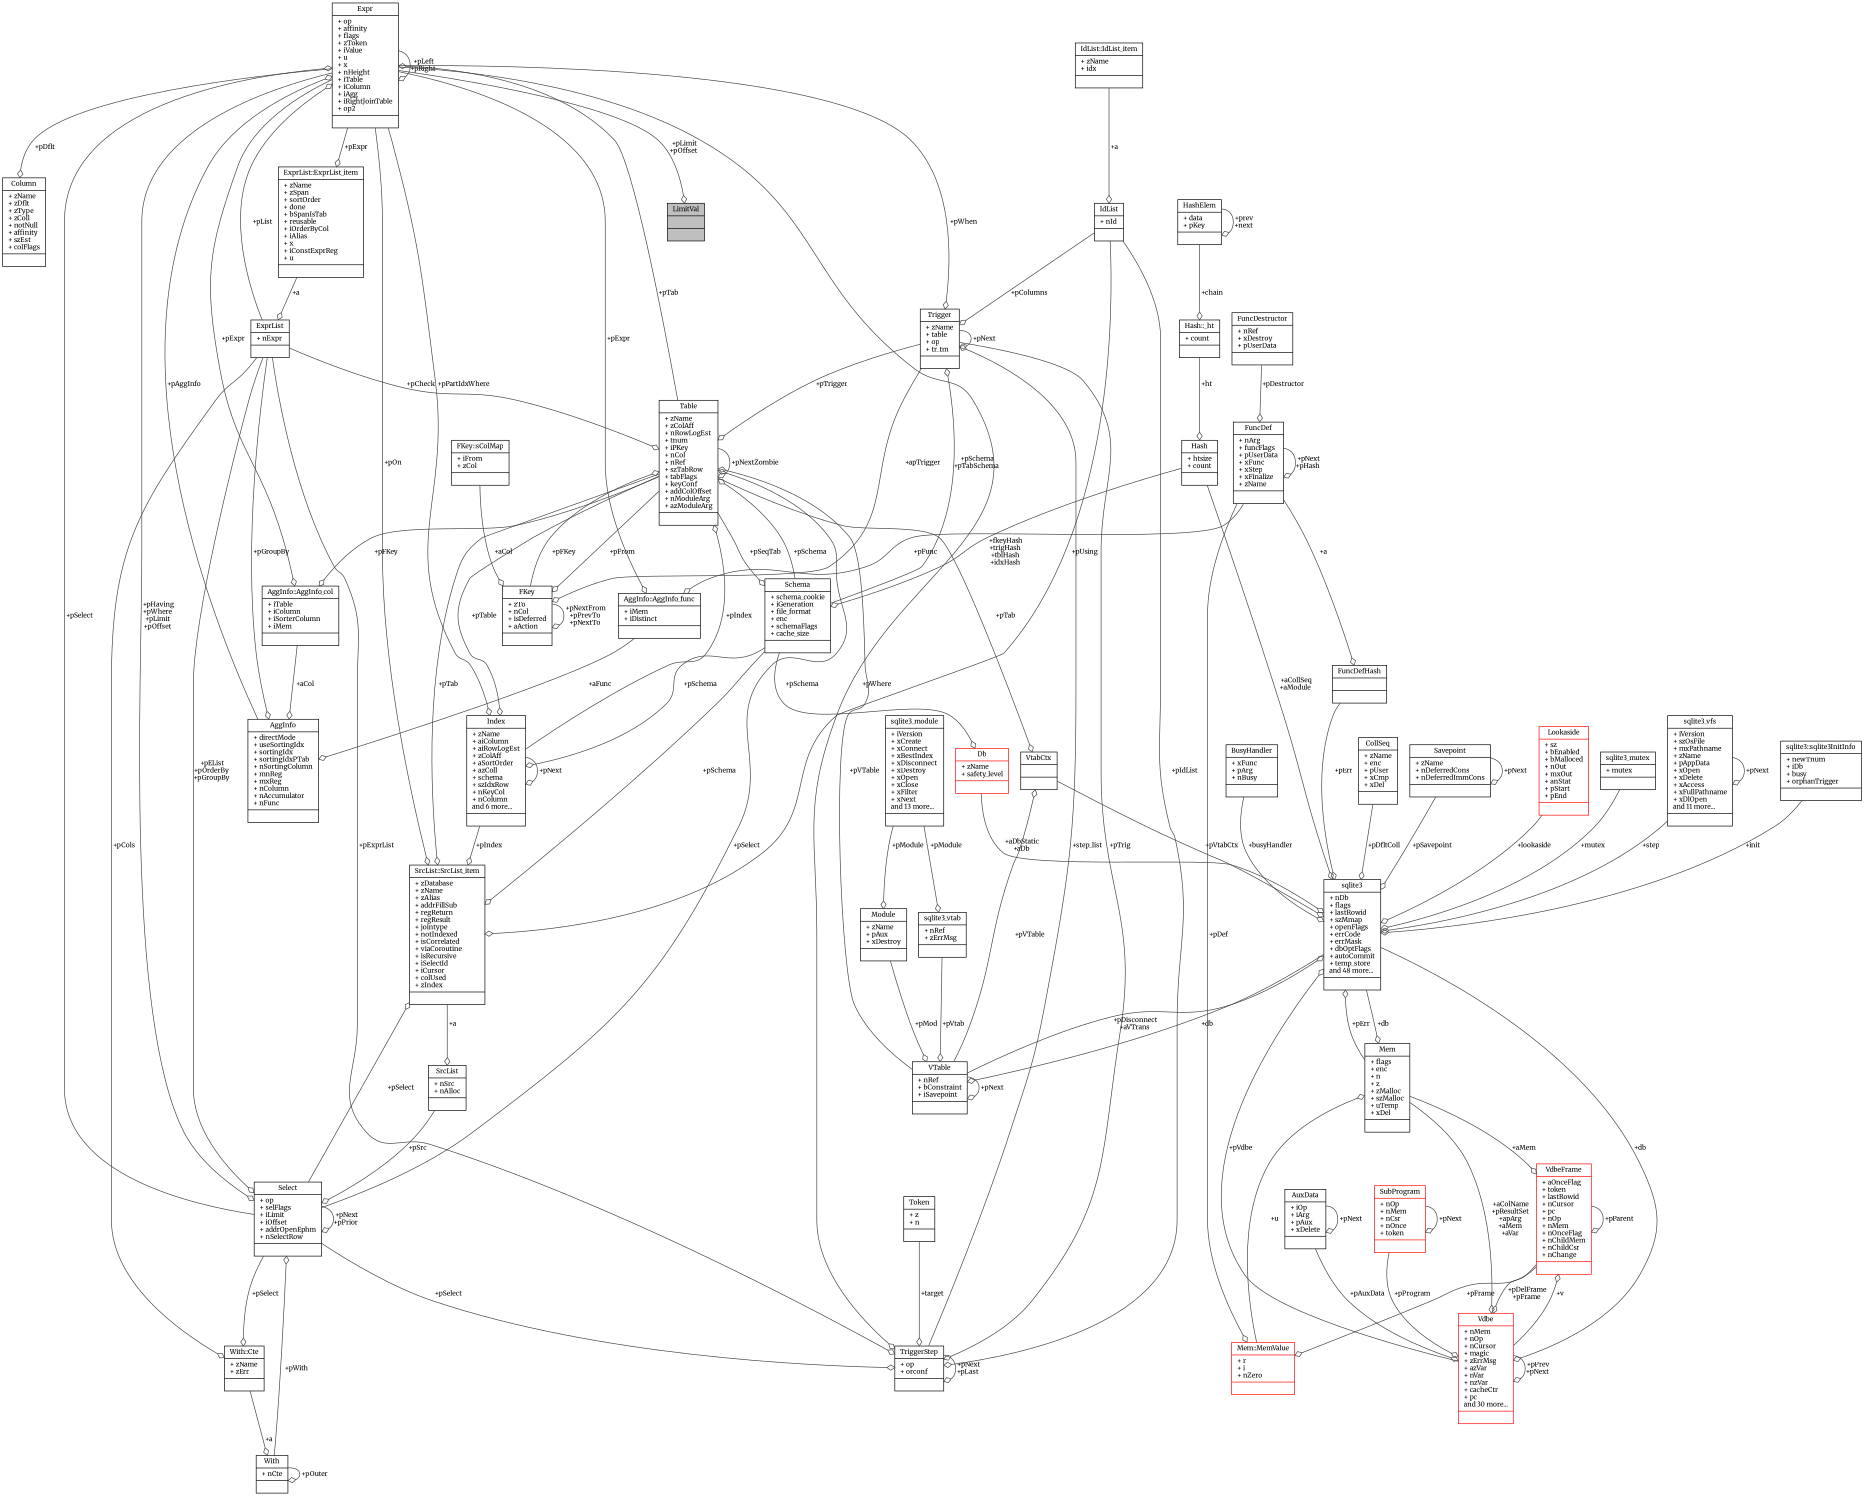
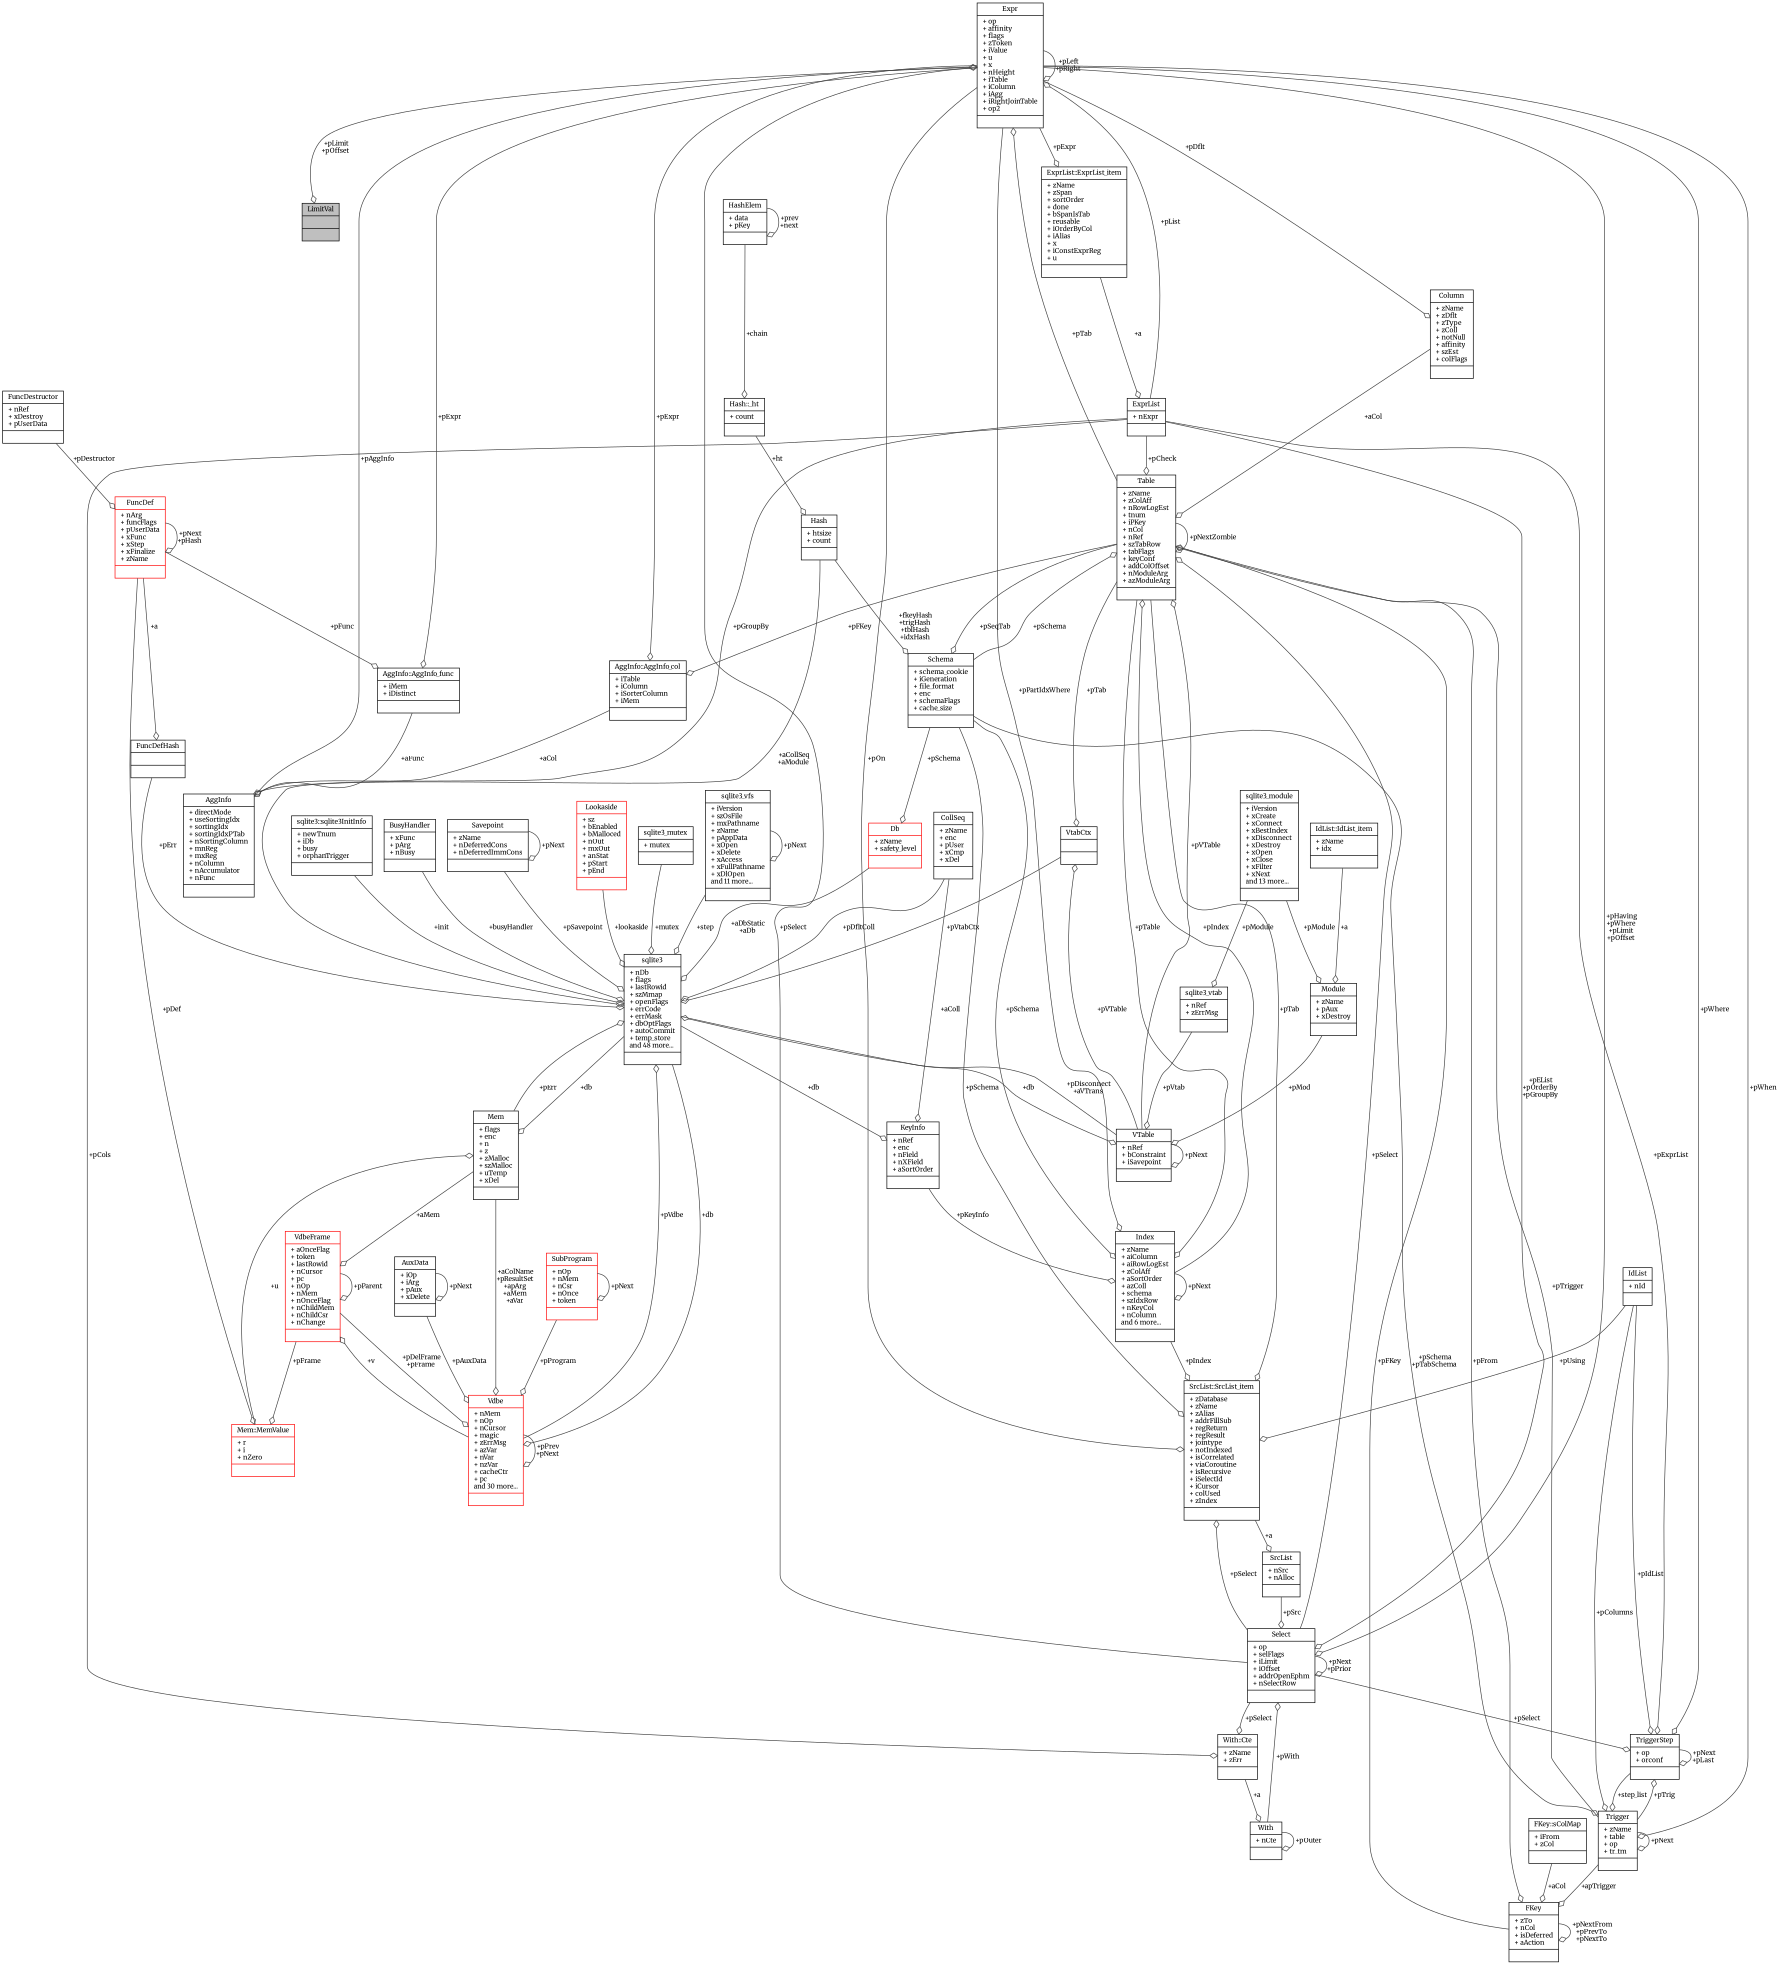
(1109, 142) -> (1339, 922)
none -> (1306, 431)
(1258, 463) -> (140, 537)
none -> (913, 1155)
(919, 1219) -> none
